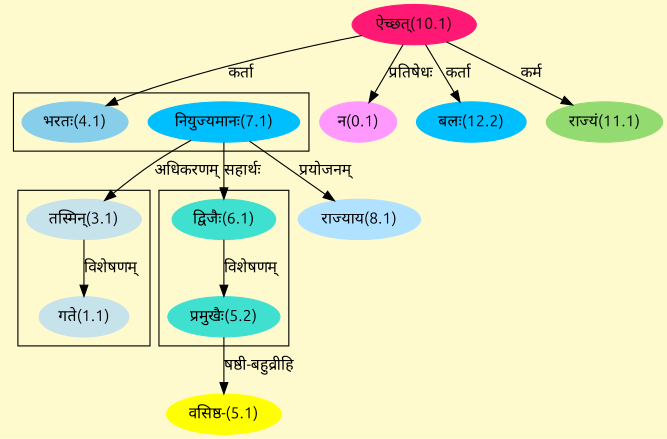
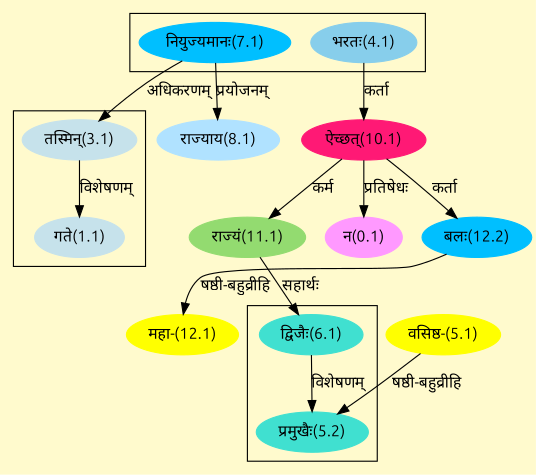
(238, 64) -> (364, 86)
(224, 165) -> (276, 281)
none -> (182, 335)
(224, 360) -> (384, 381)
